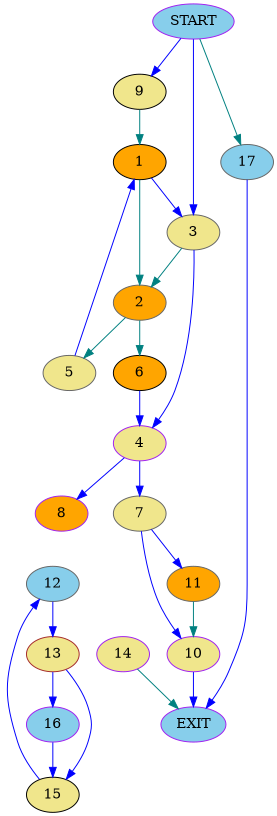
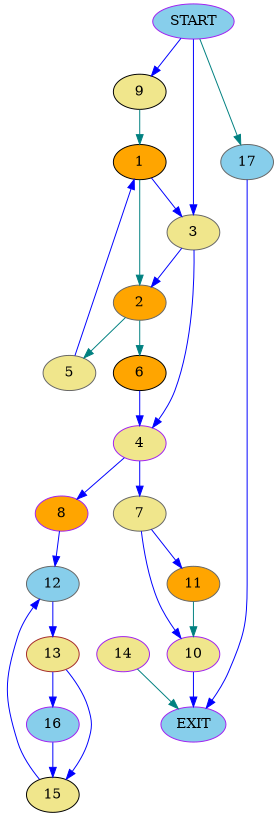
(170, 264) -> (170, 264)
none -> (58, 544)
